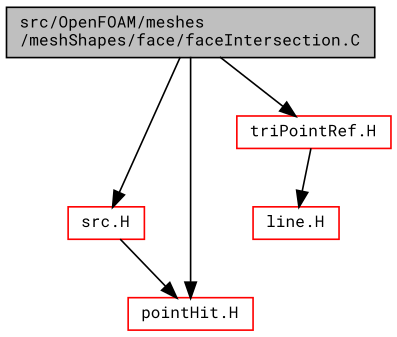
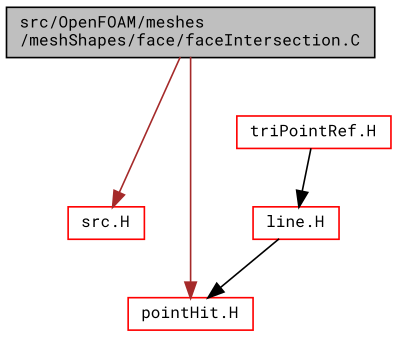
(251, 82) -> none
(150, 125) -> (150, 125)
(191, 169) -> (191, 169)
(143, 263) -> (250, 263)
